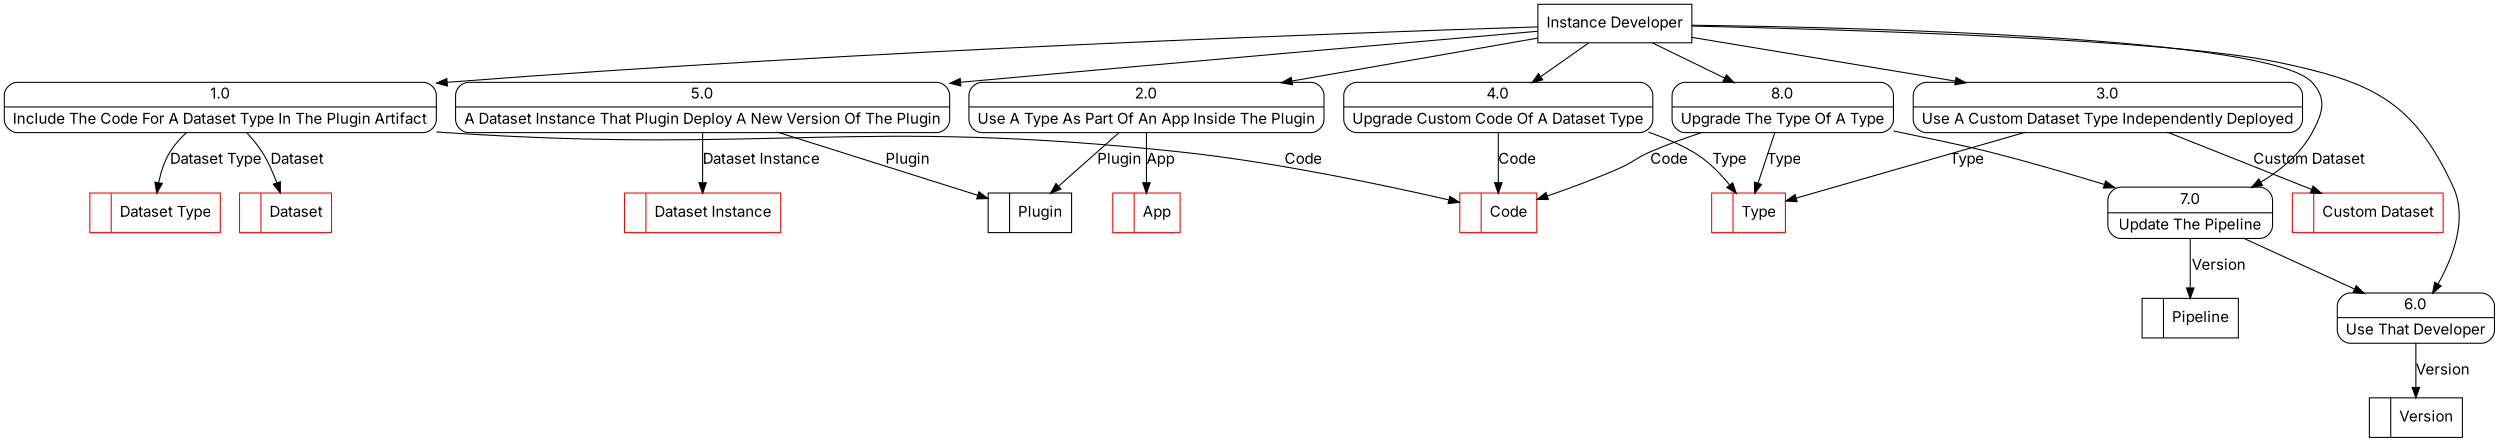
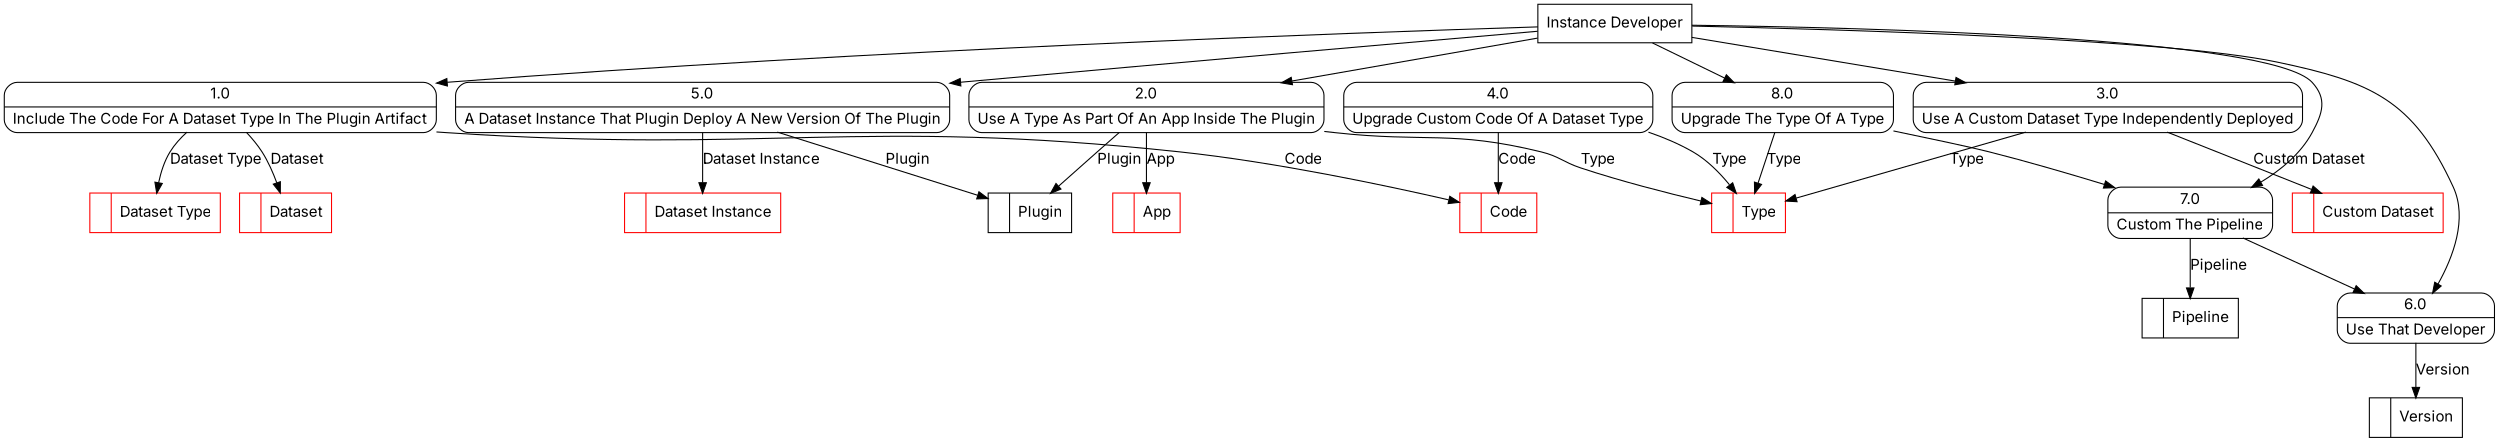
(1565, 60) -> none
none -> (1516, 147)
(1626, 165) -> none
(2190, 225) -> (2190, 225)
(2219, 266) -> (2219, 266)
